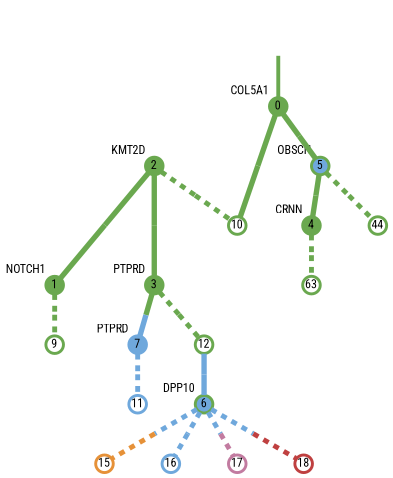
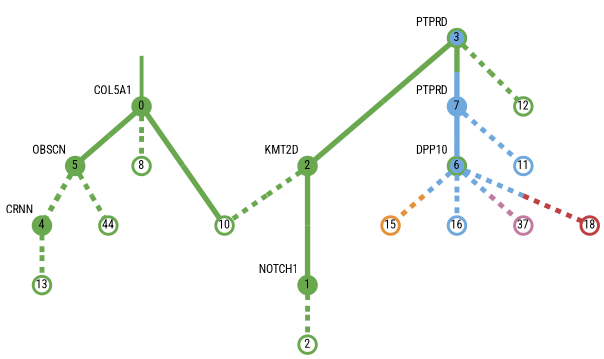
none -> (142, 166)
(320, 166) -> (75, 166)
(316, 196) -> (59, 196)
(154, 225) -> (382, 102)
(154, 285) -> (457, 38)
(311, 285) -> (42, 285)
(55, 345) -> (308, 345)
(204, 374) -> (457, 136)
(237, 464) -> (523, 226)
